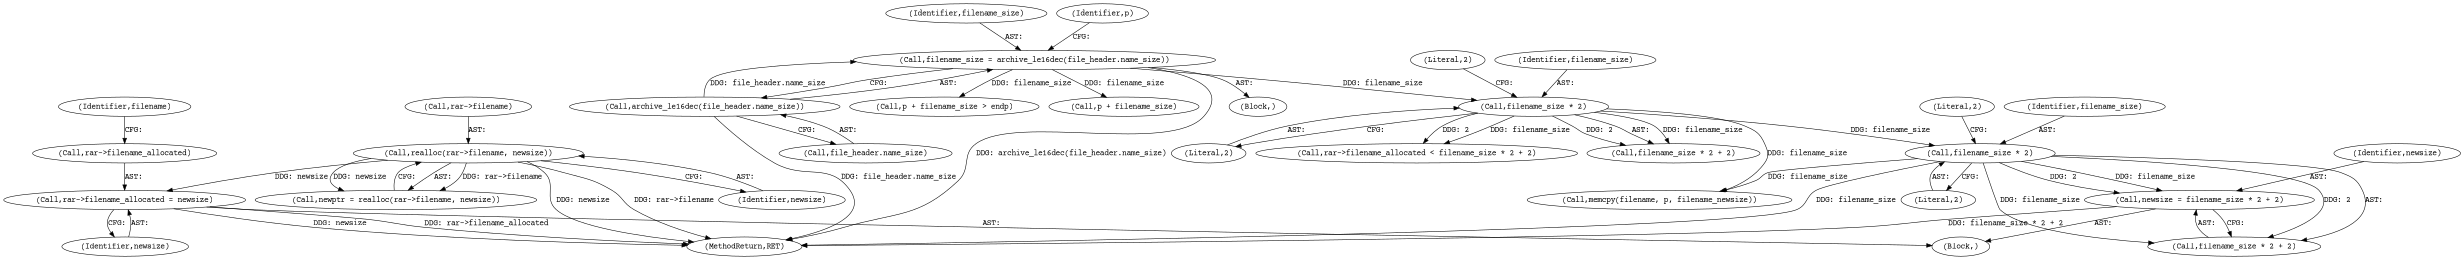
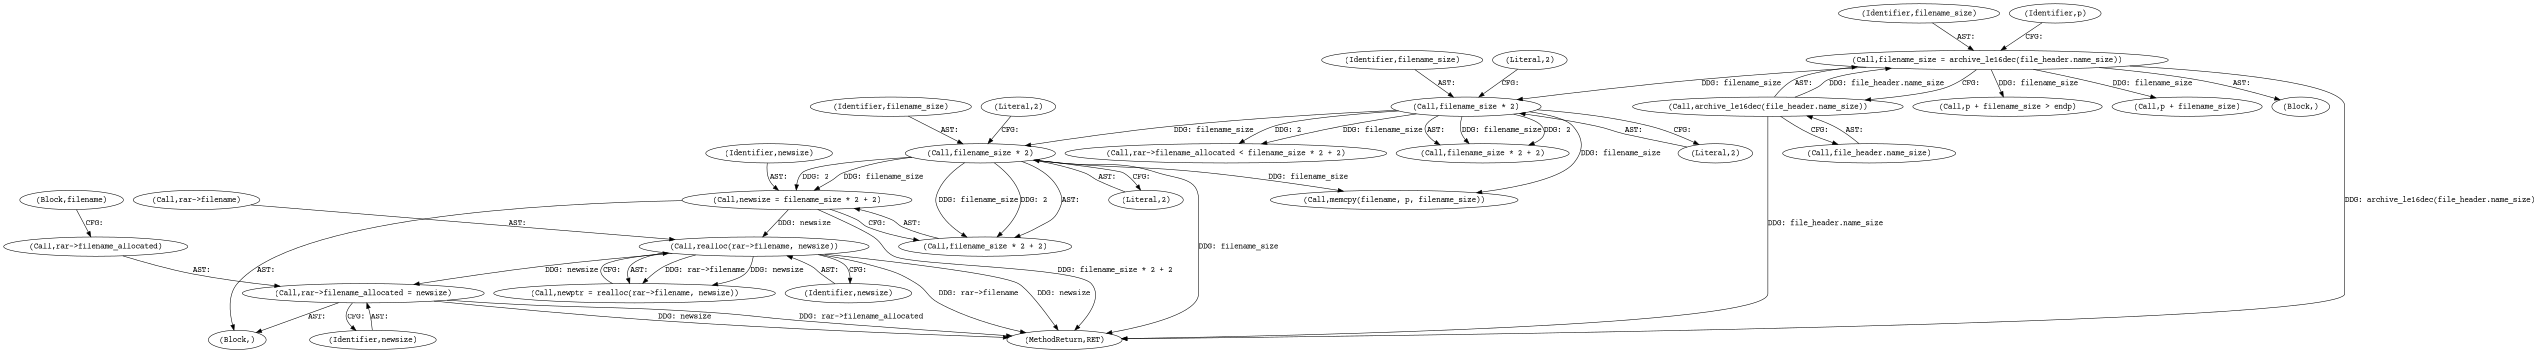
(125, 107) -> (72, 200)
(1660, 200) -> (1394, 200)
none -> (777, 221)
